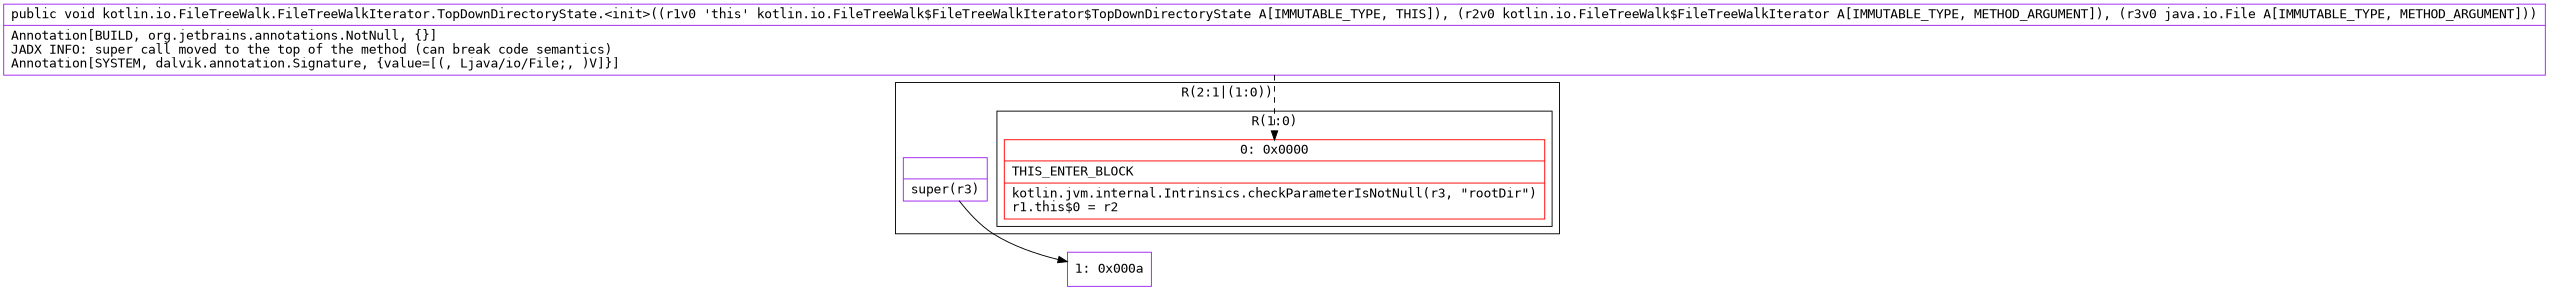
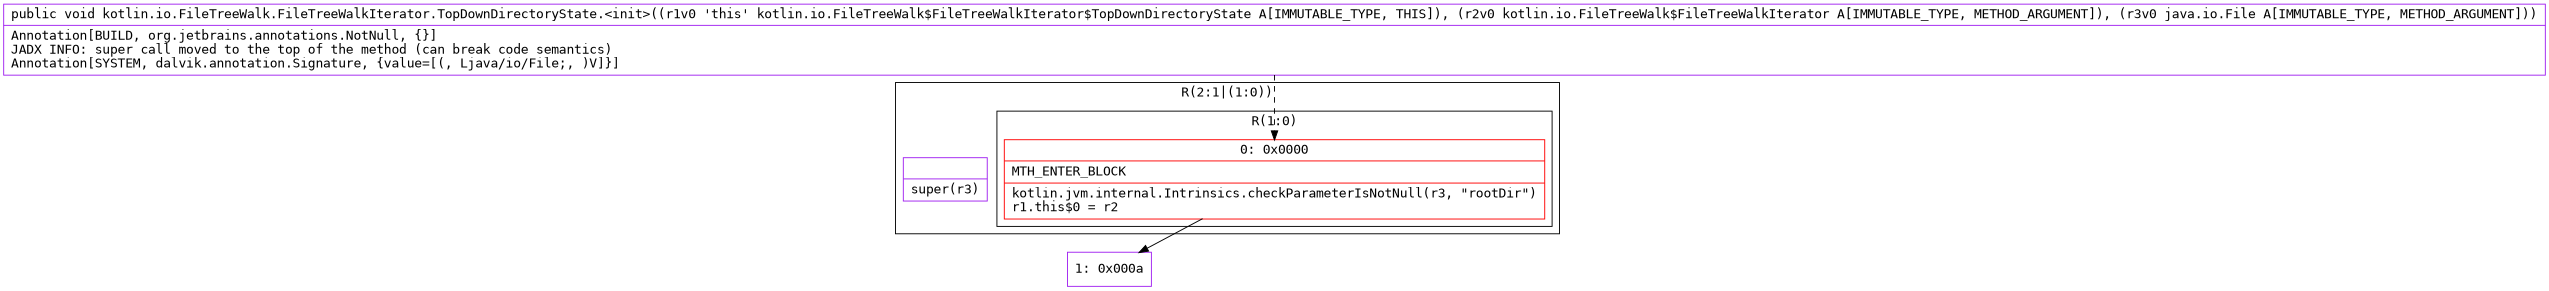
(1073, 172) -> (1069, 172)
(1005, 241) -> (1164, 239)
